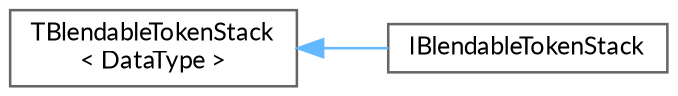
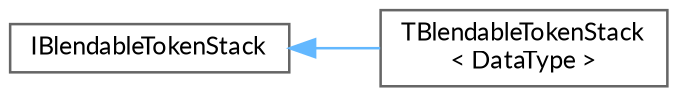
(356, 48) -> (348, 48)
